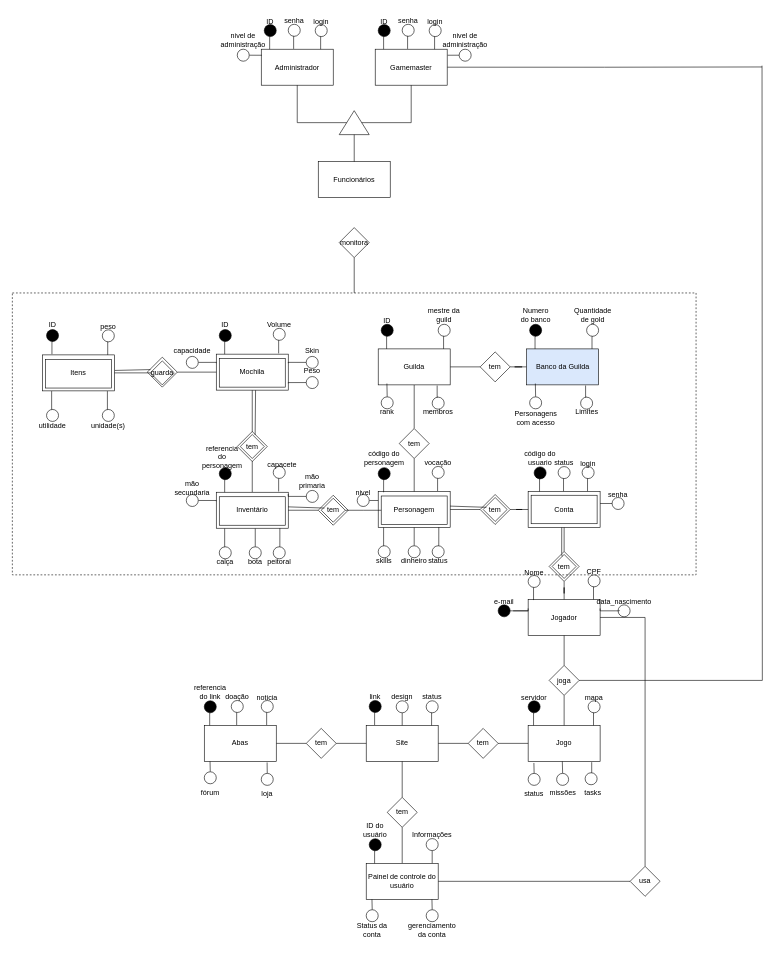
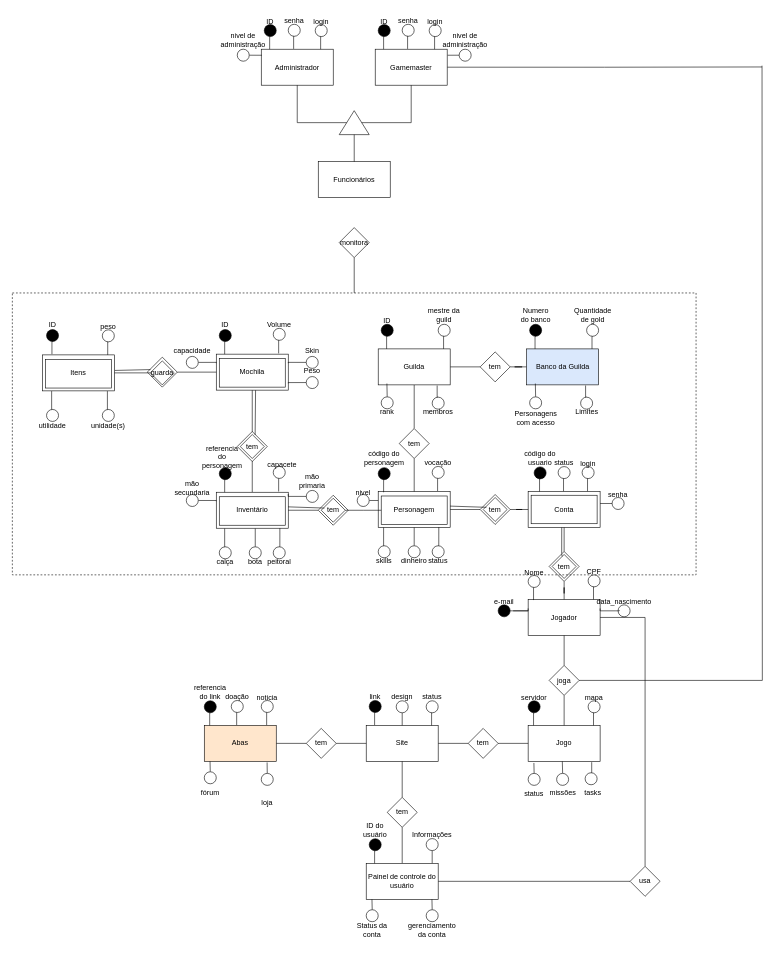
(240, 744) -> (240, 744)
(267, 795) -> (267, 804)
